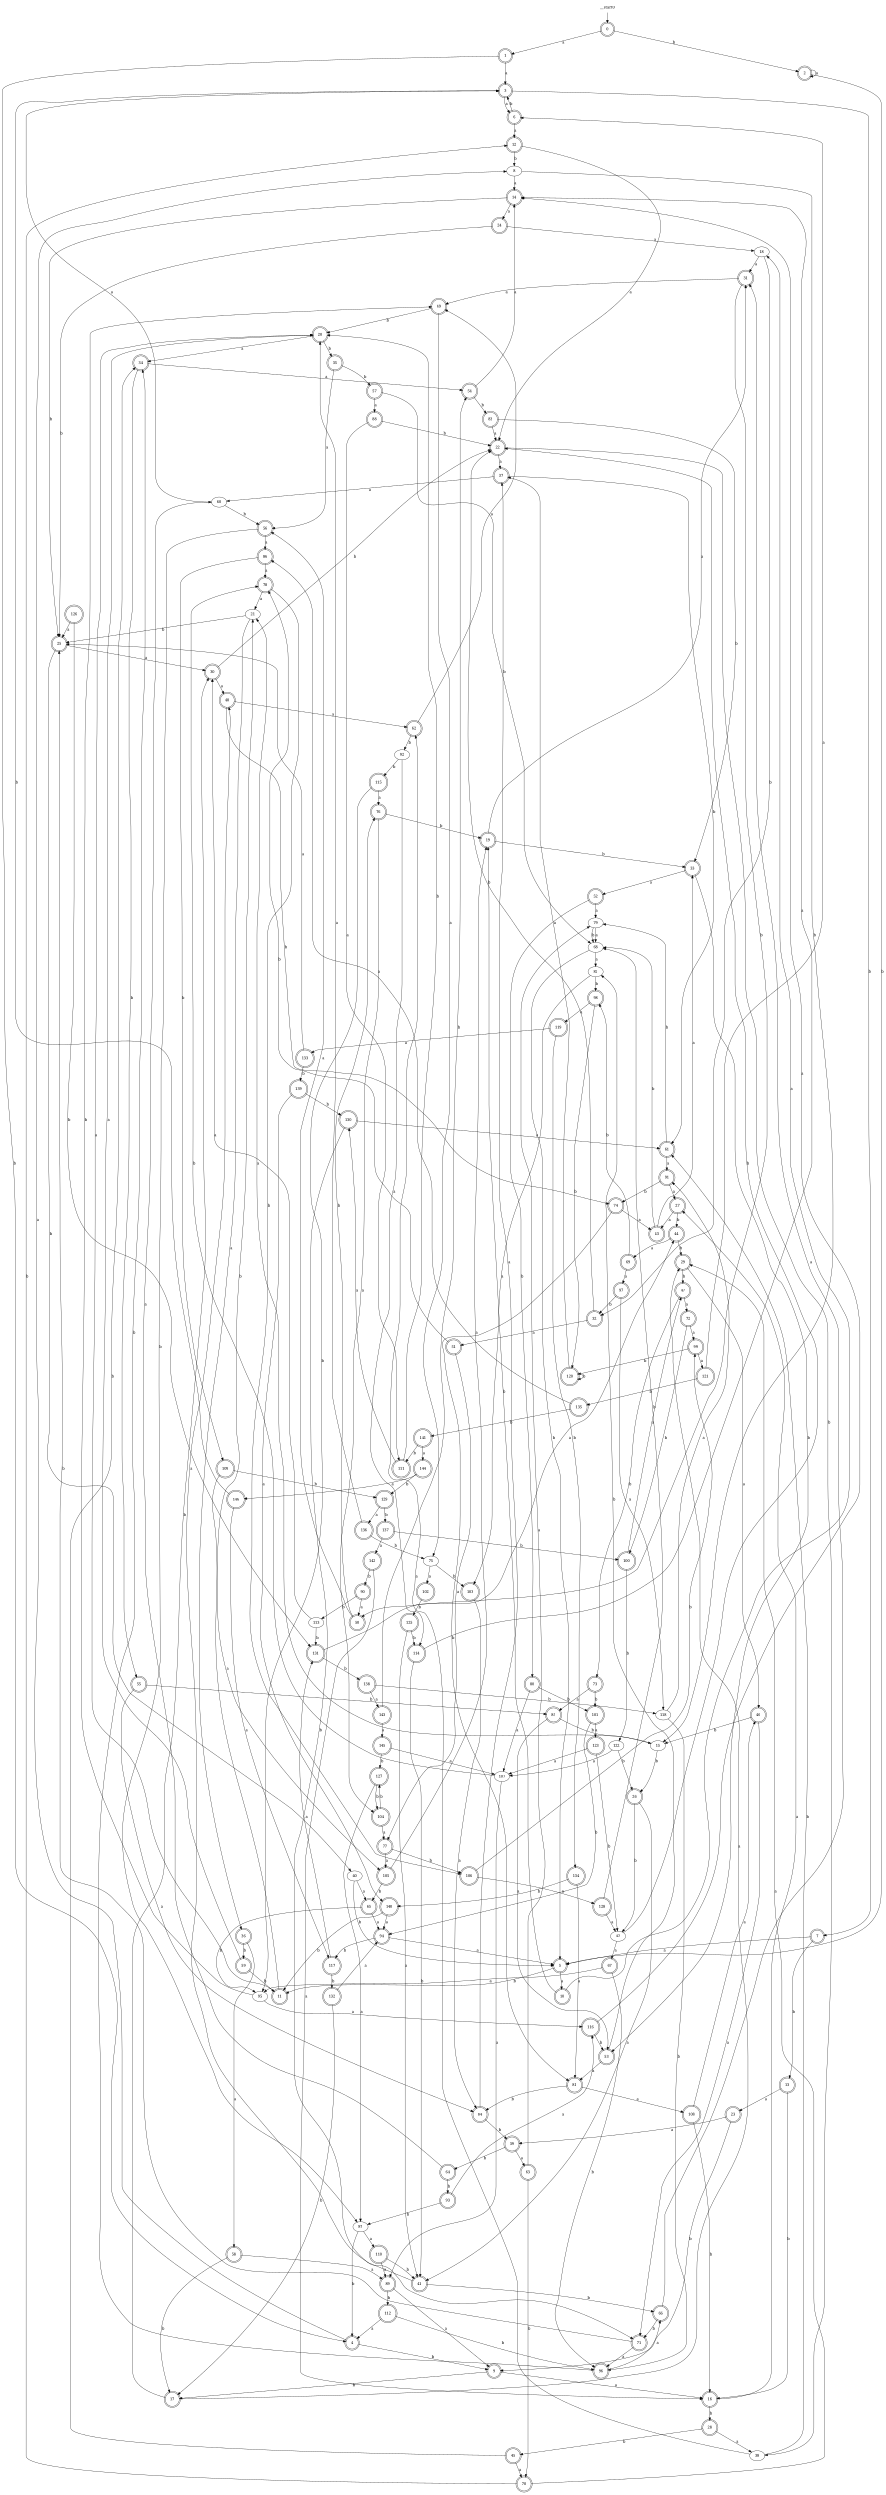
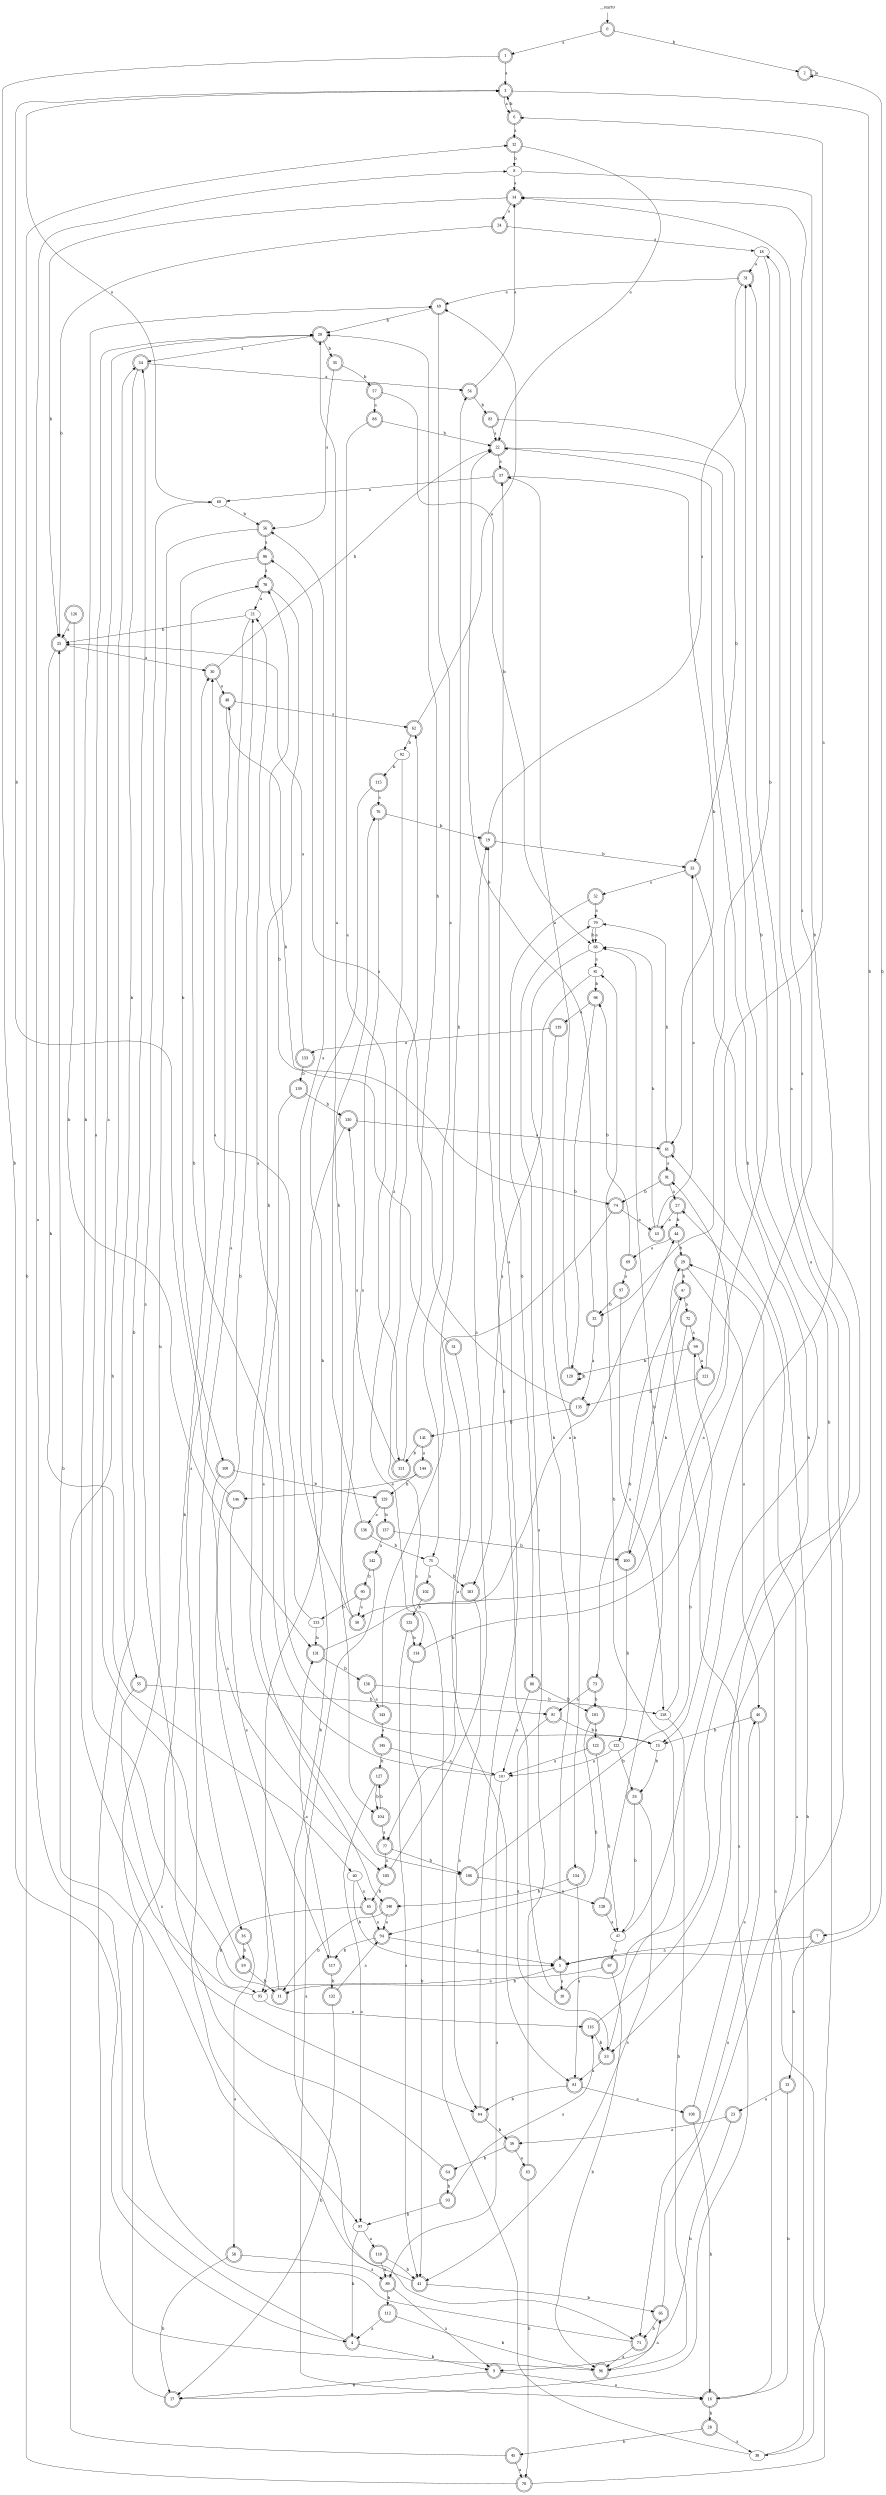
(525, 1333) -> (592, 1362)
